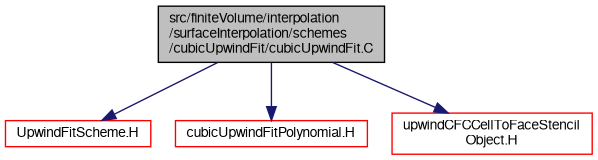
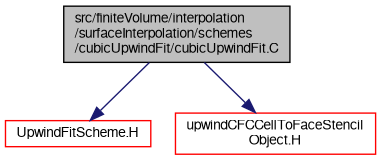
(271, 134) -> none
